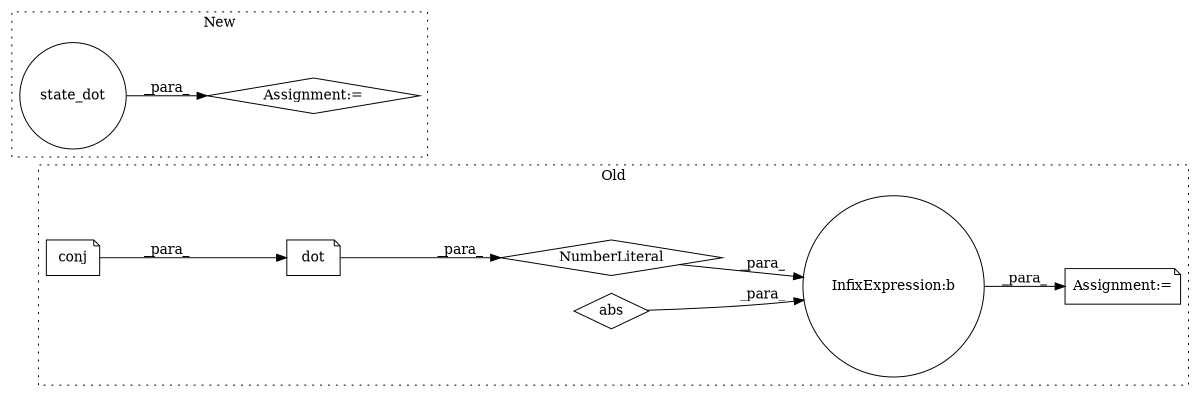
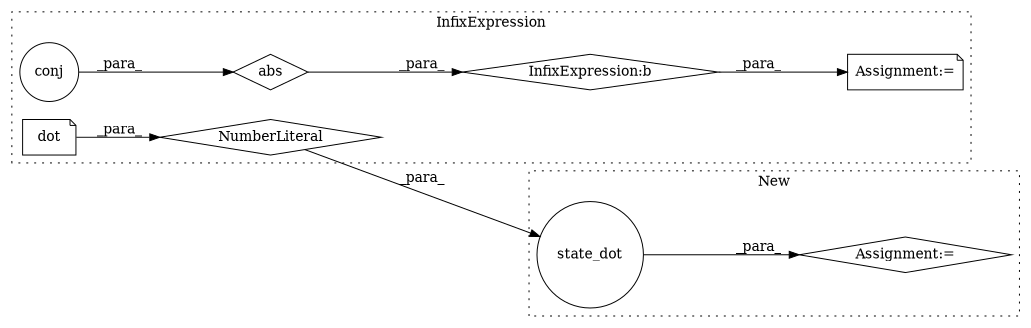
(613, 176) -> (491, 23)
(73, 258) -> (49, 72)
(188, 258) -> (151, 72)
(736, 270) -> (418, 191)
(894, 286) -> (590, 72)
